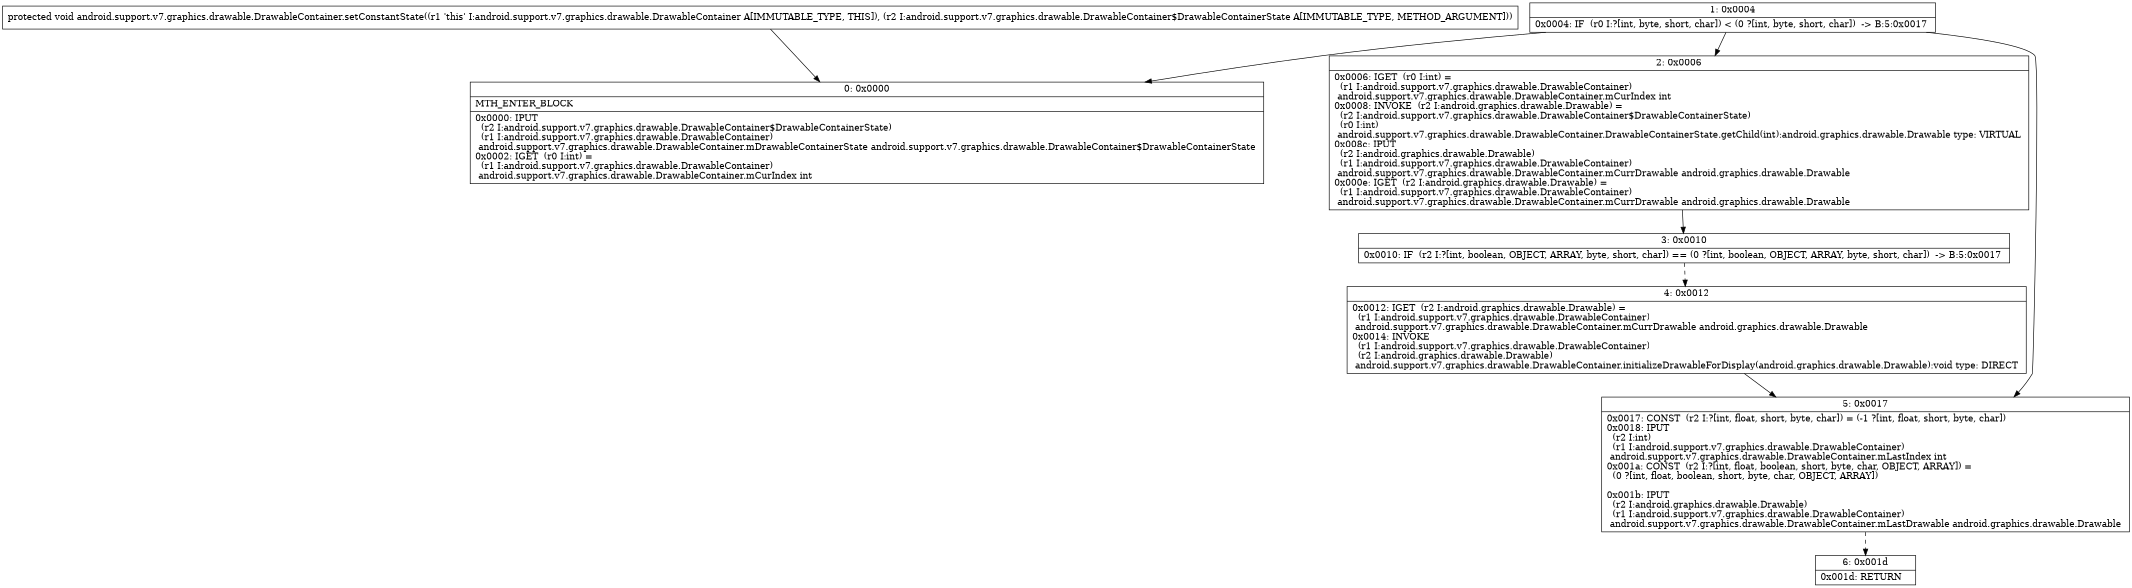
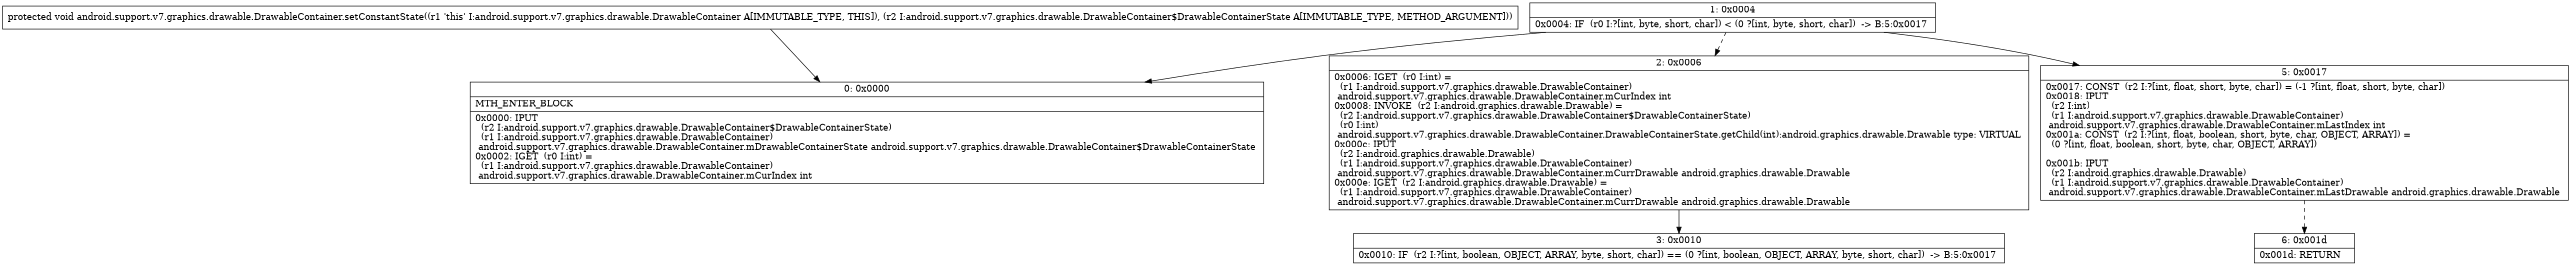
(1722, 41) -> (1722, 41)
(1368, 145) -> (1368, 145)
(1687, 330) -> none
